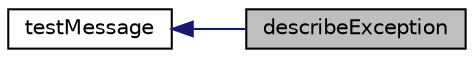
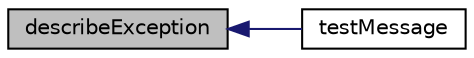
(219, 29) -> (276, 29)
